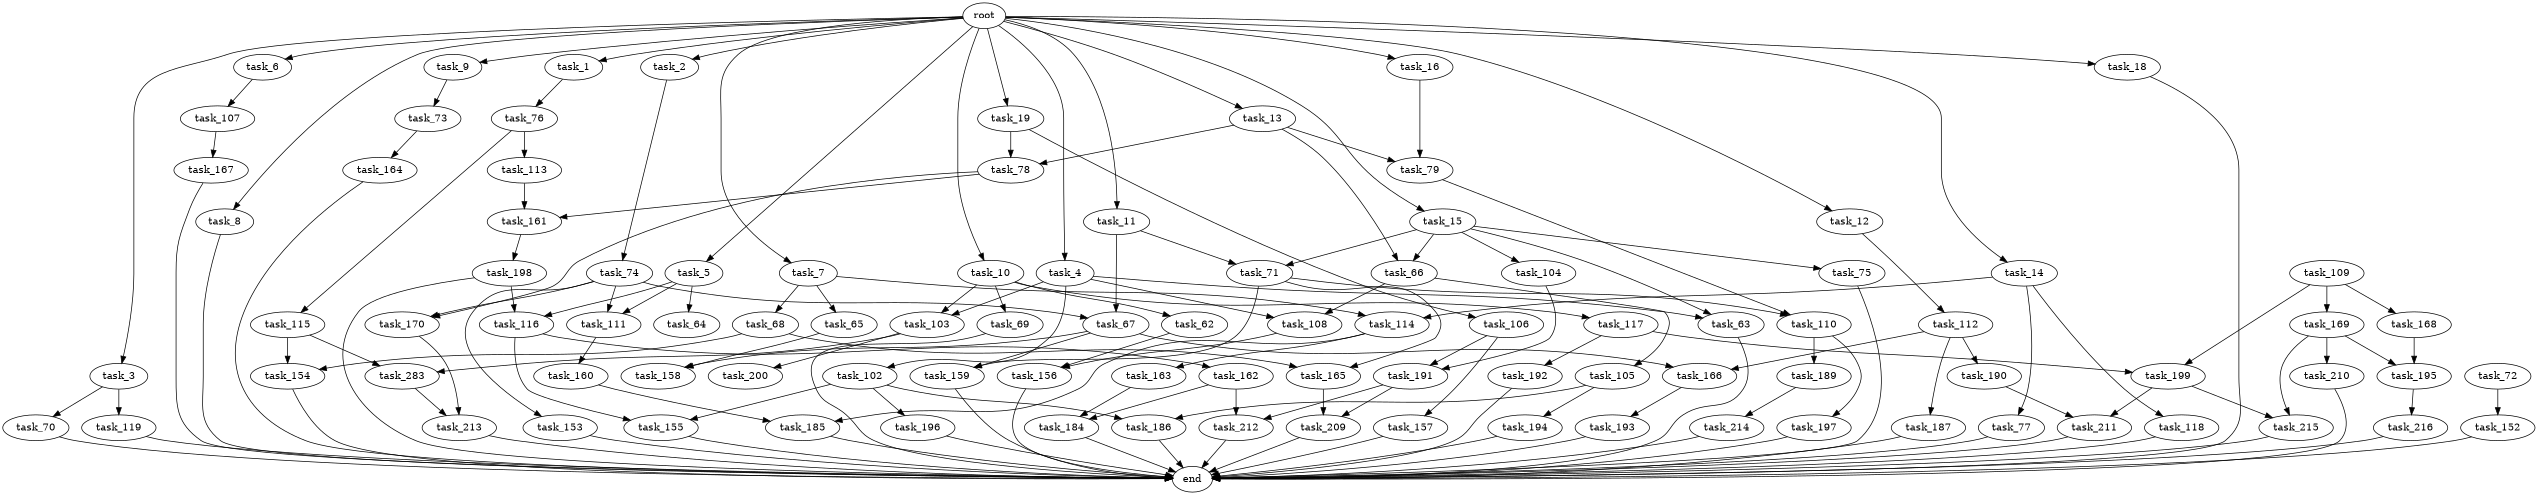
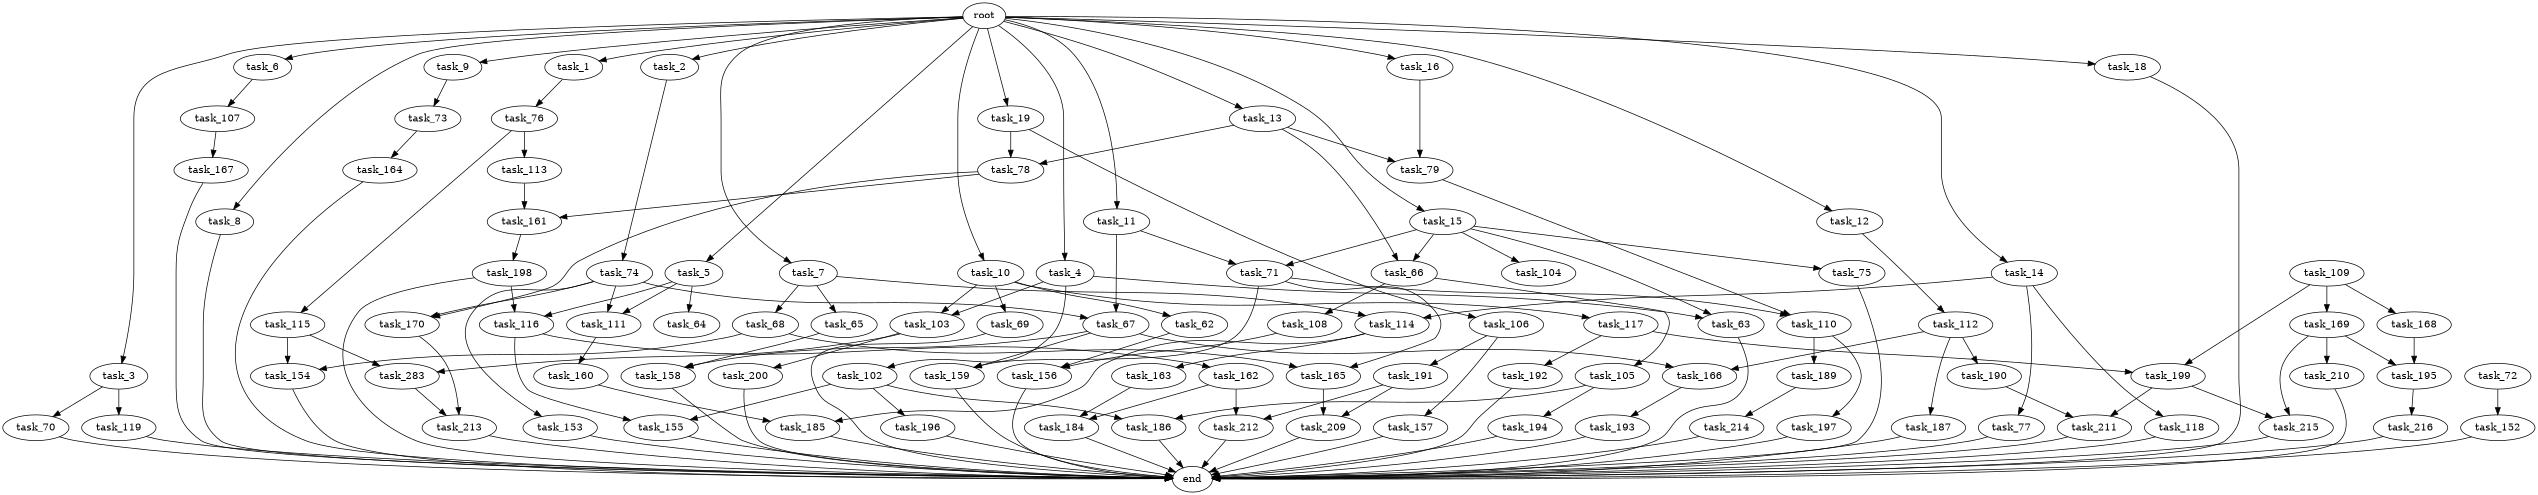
(1183, 299) -> none
(1534, 345) -> none
none -> (909, 467)
none -> (933, 468)
